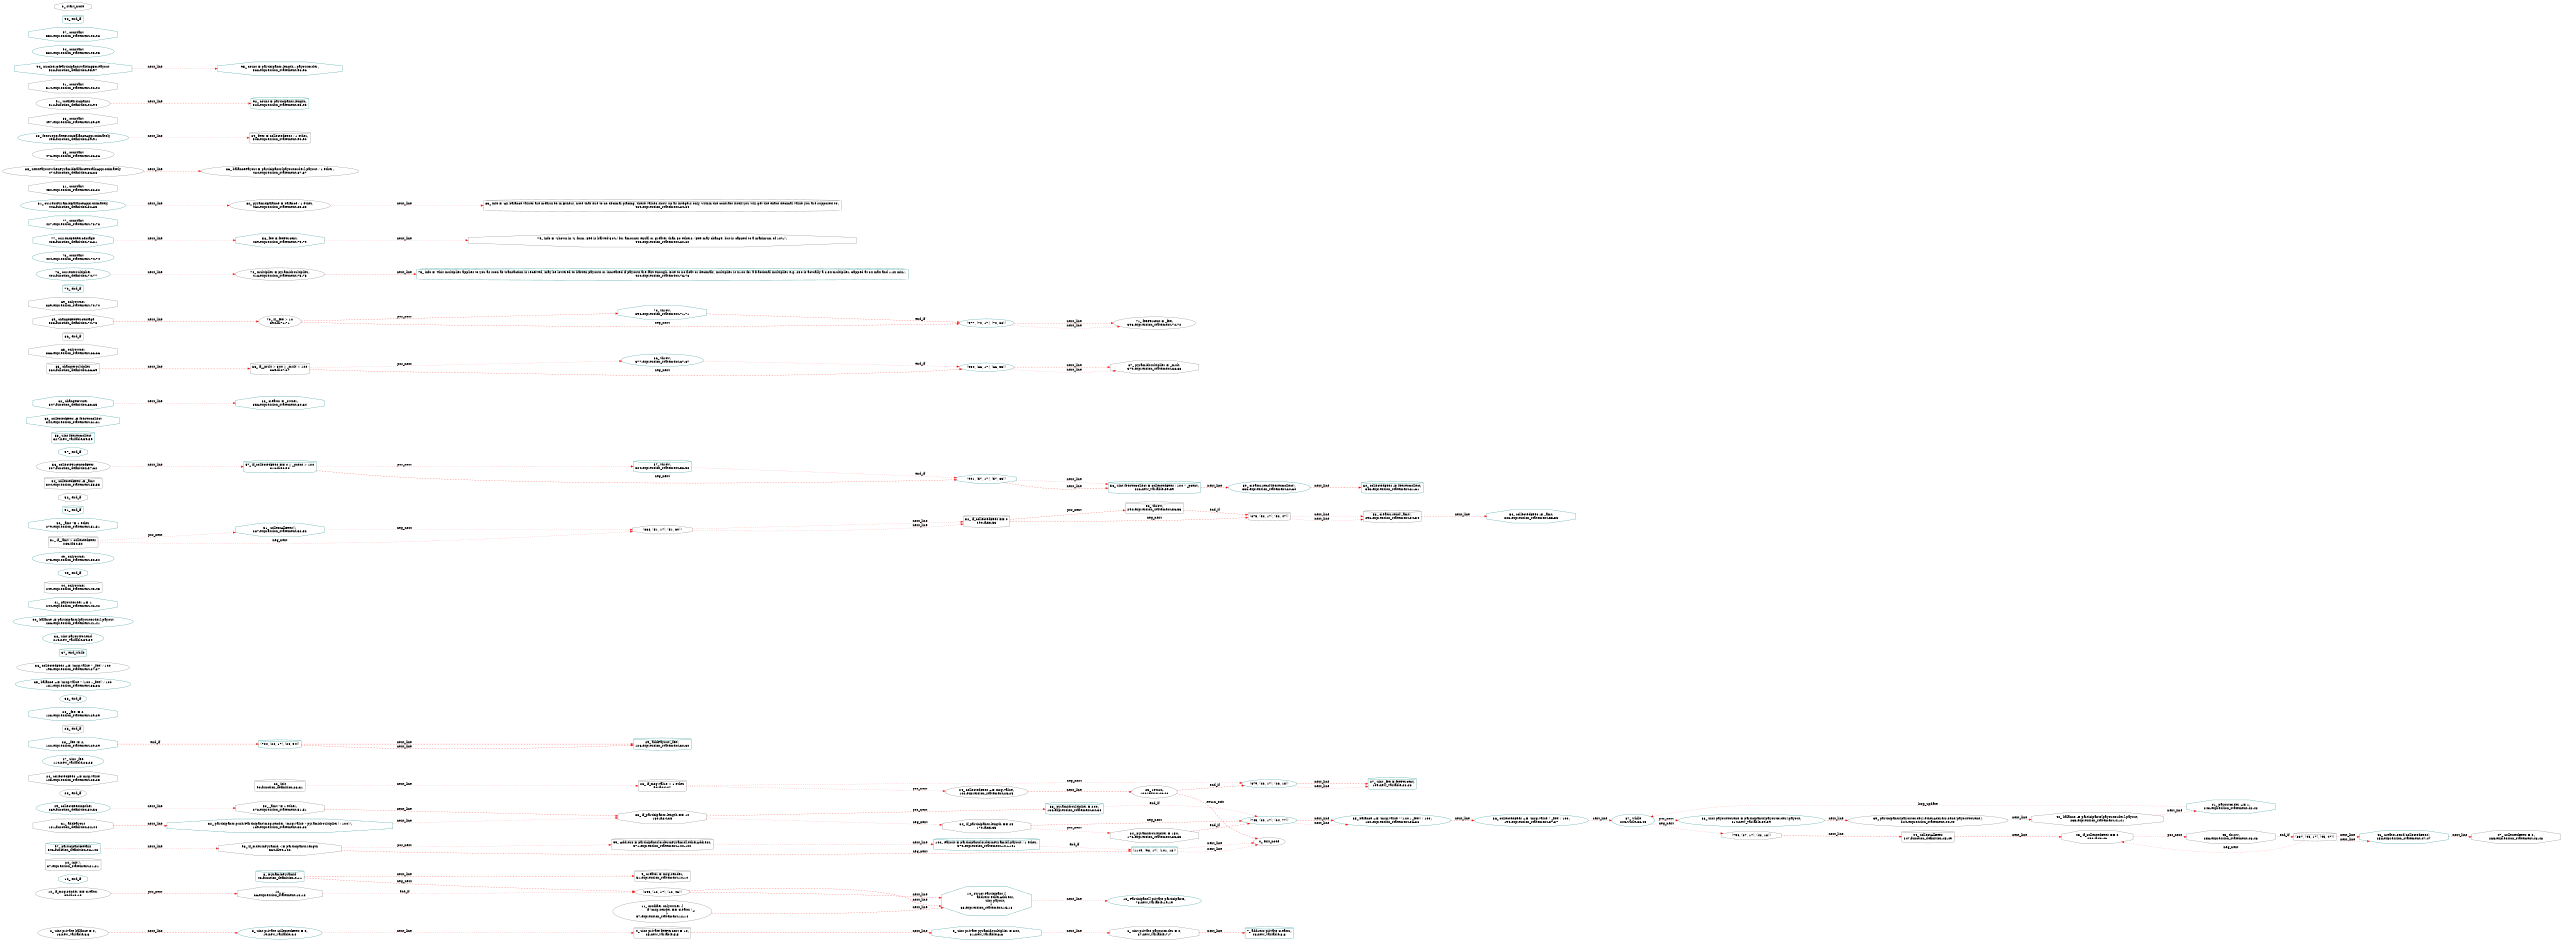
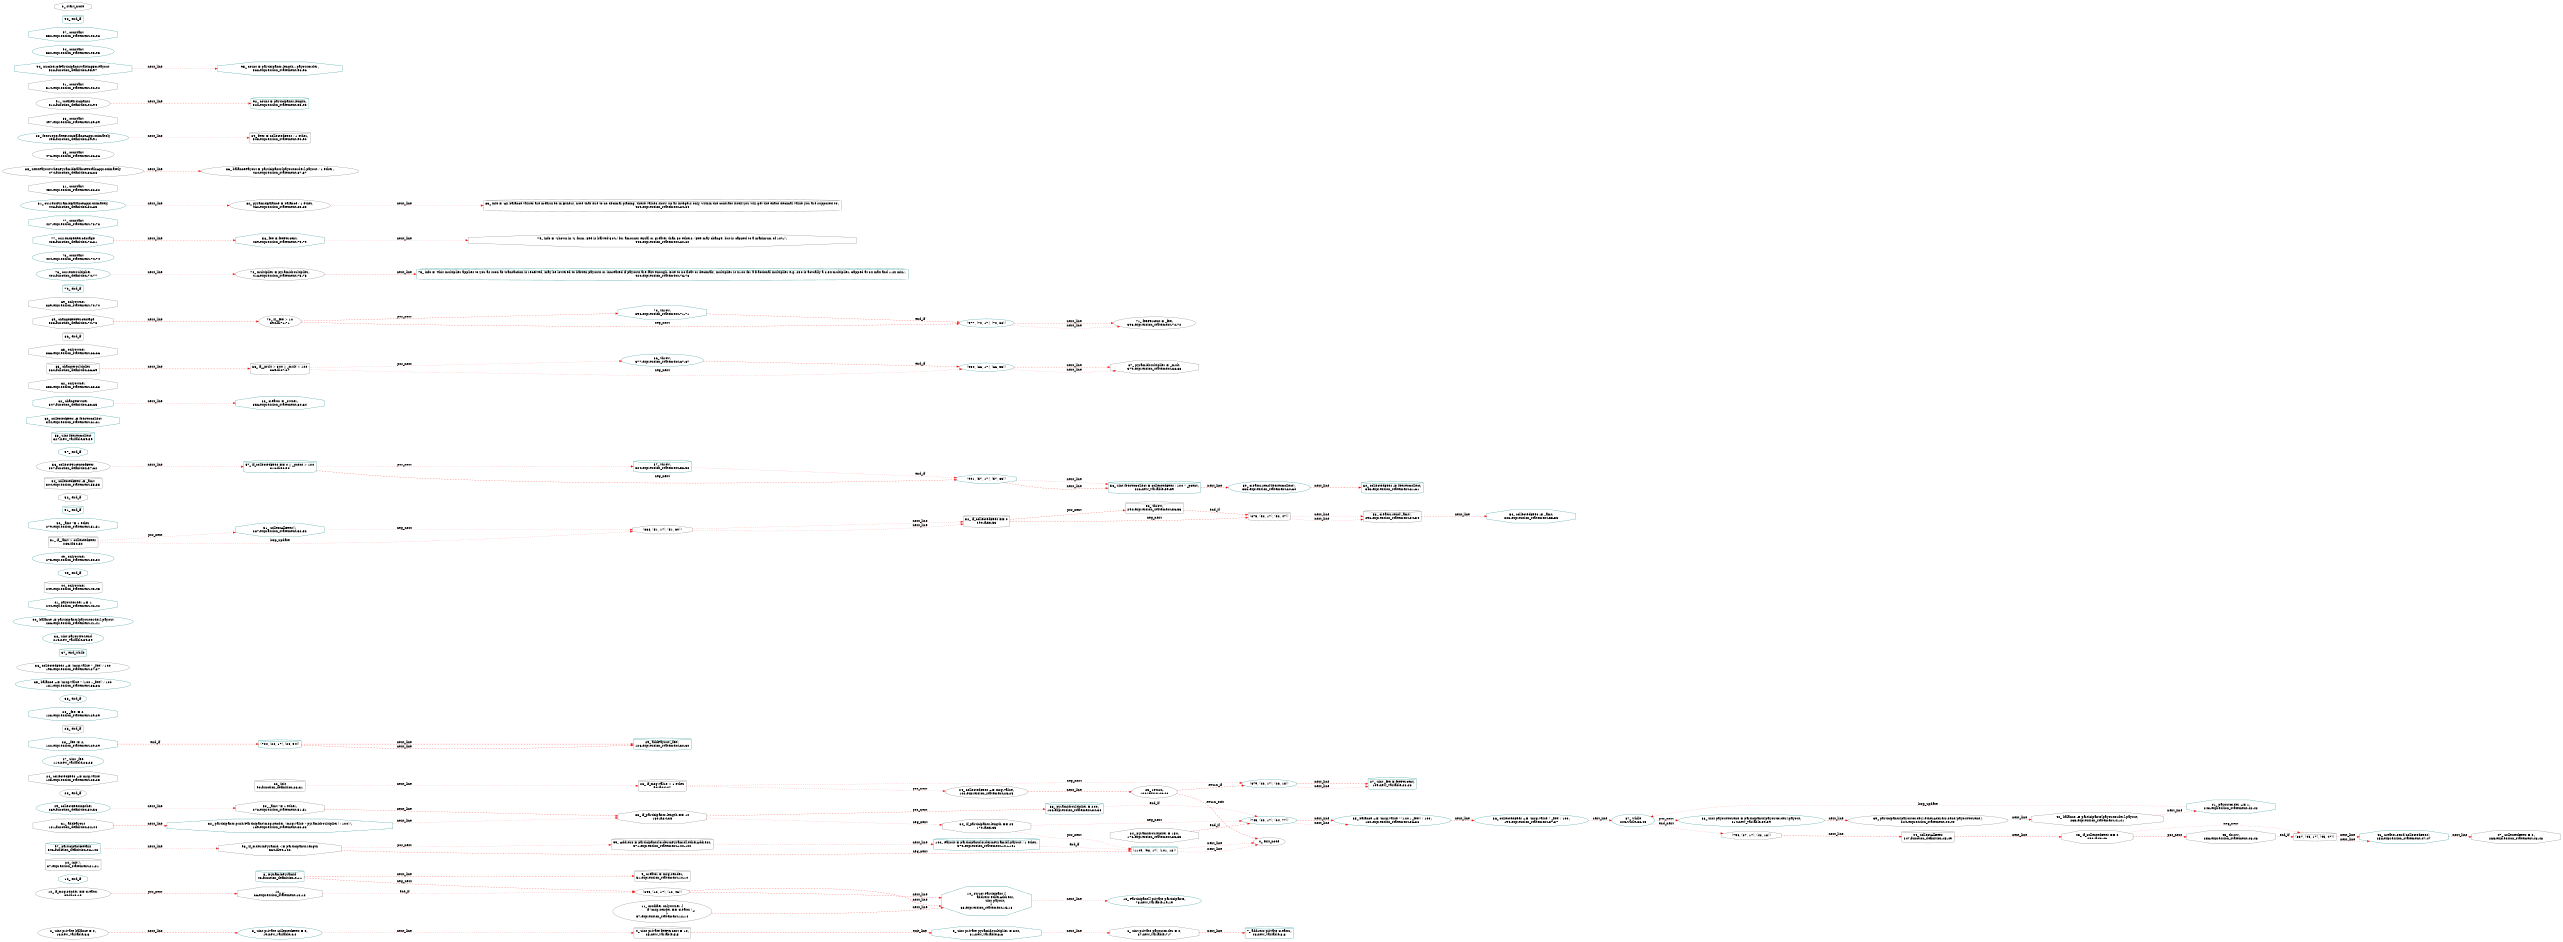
(173, 240) -> (173, 240)
(830, 364) -> (830, 364)
(635, 375) -> (635, 375)
none -> (73, 385)
(280, 540) -> (280, 540)
(1215, 785) -> (1215, 785)
(1135, 823) -> (1135, 823)
(1666, 824) -> (1666, 824)
(1069, 831) -> (1072, 838)
(2159, 837) -> (2159, 837)
(2214, 852) -> (2212, 826)
(920, 931) -> (920, 931)
